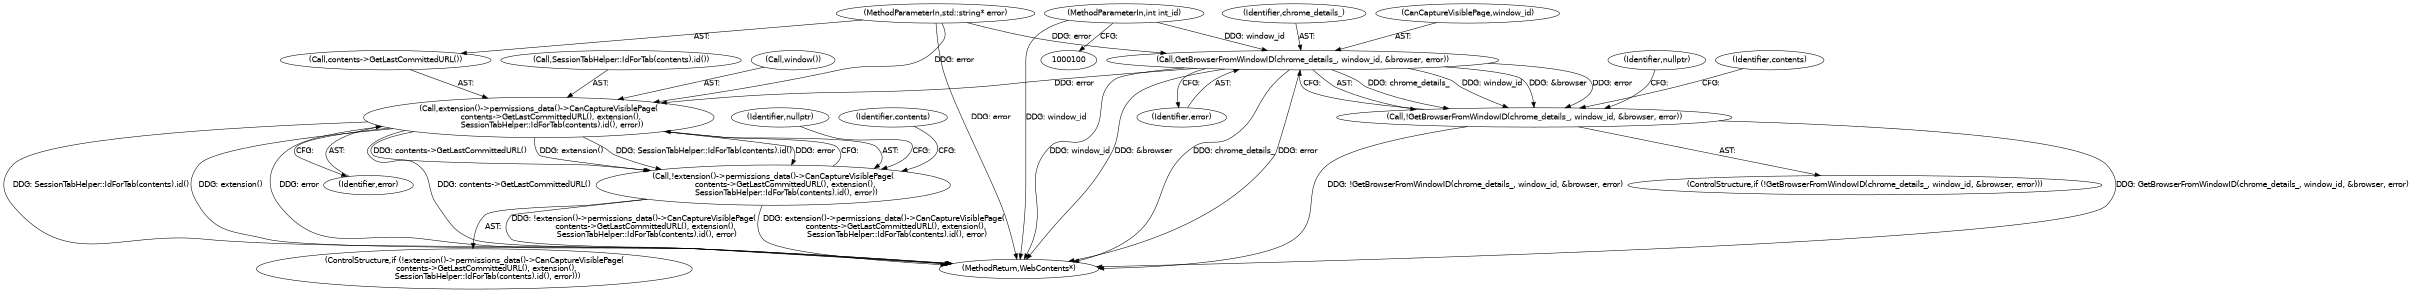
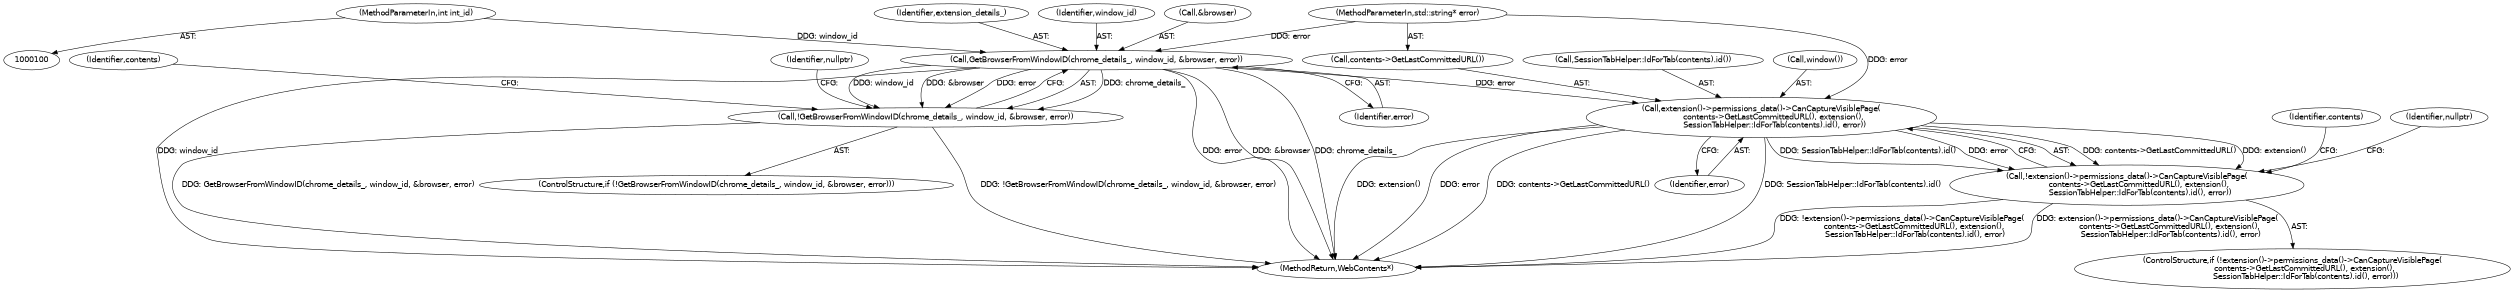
none -> (1208, 13)
(1294, 13) -> (951, 13)
(1468, 13) -> (1097, 13)
(1110, 37) -> (189, 37)
(1026, 126) -> none
(972, 140) -> none
